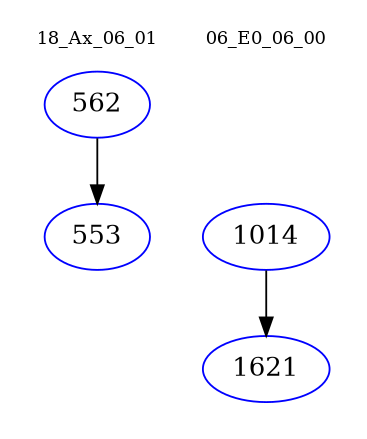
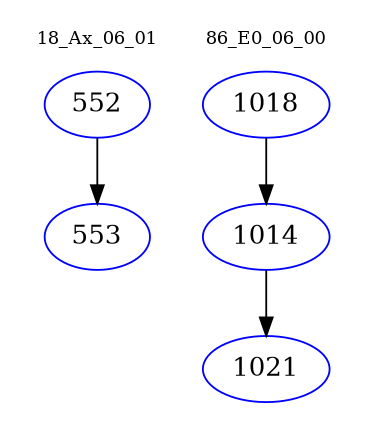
(266, 39) -> (266, 39)
(97, 105) -> (97, 105)
none -> (266, 105)
(266, 369) -> (266, 369)
